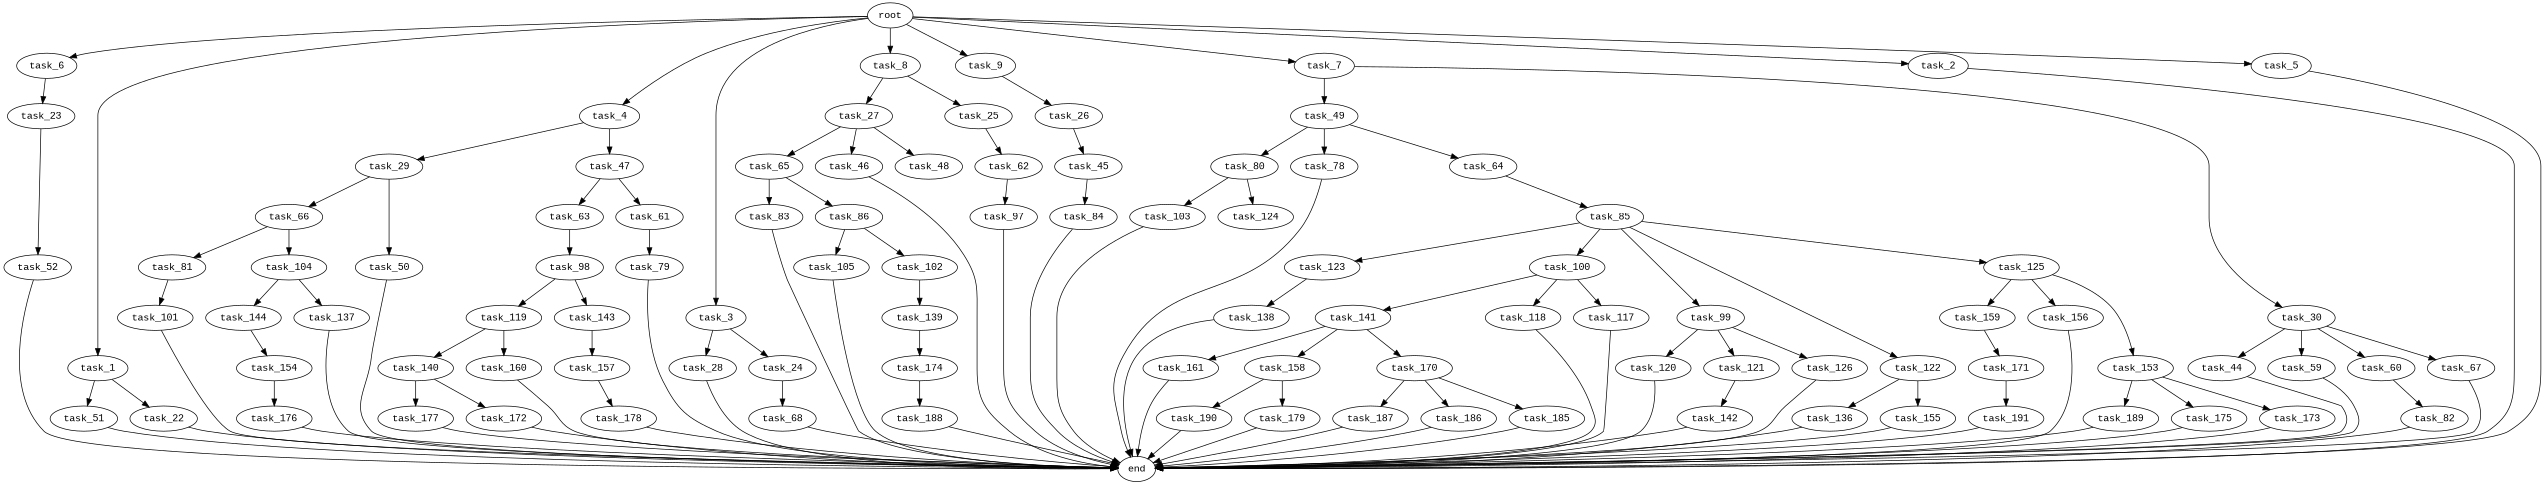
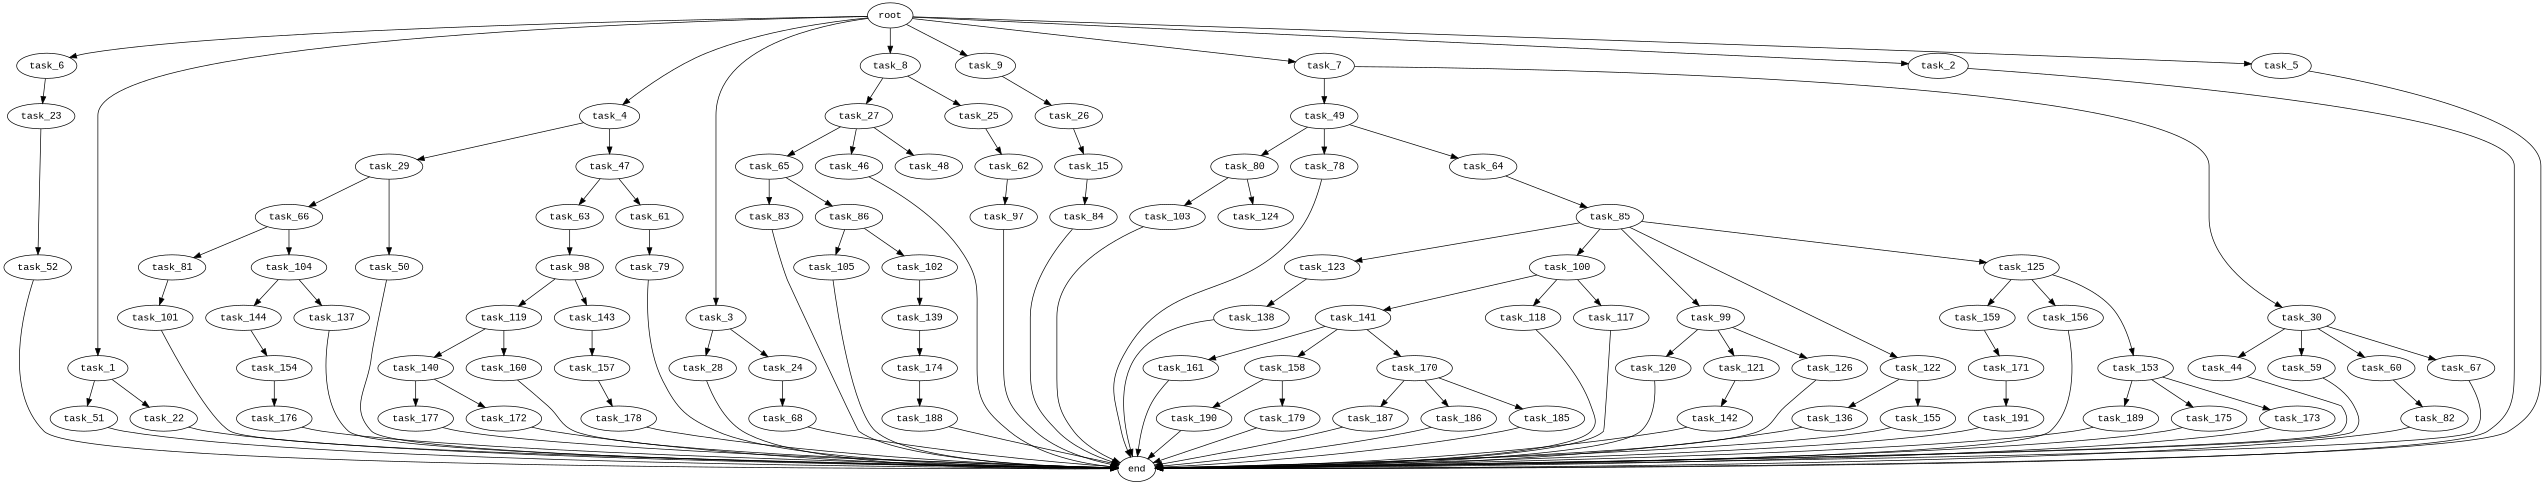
(1088, 167) -> (1088, 167)
